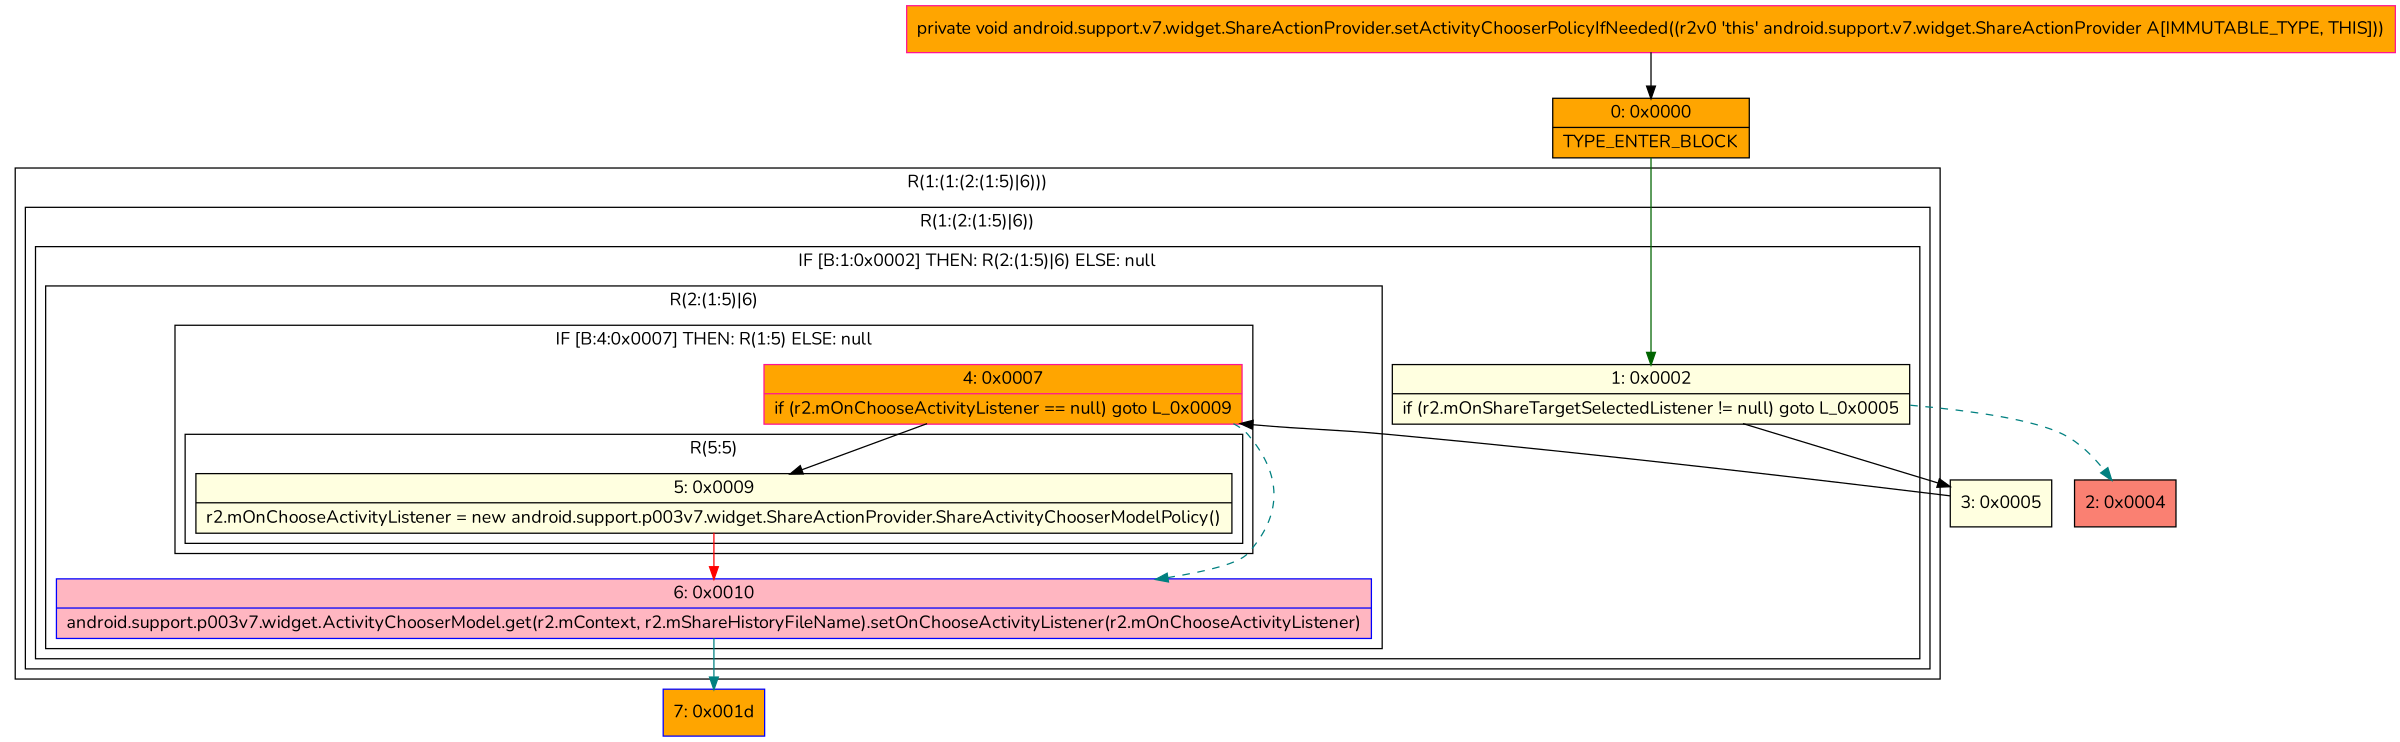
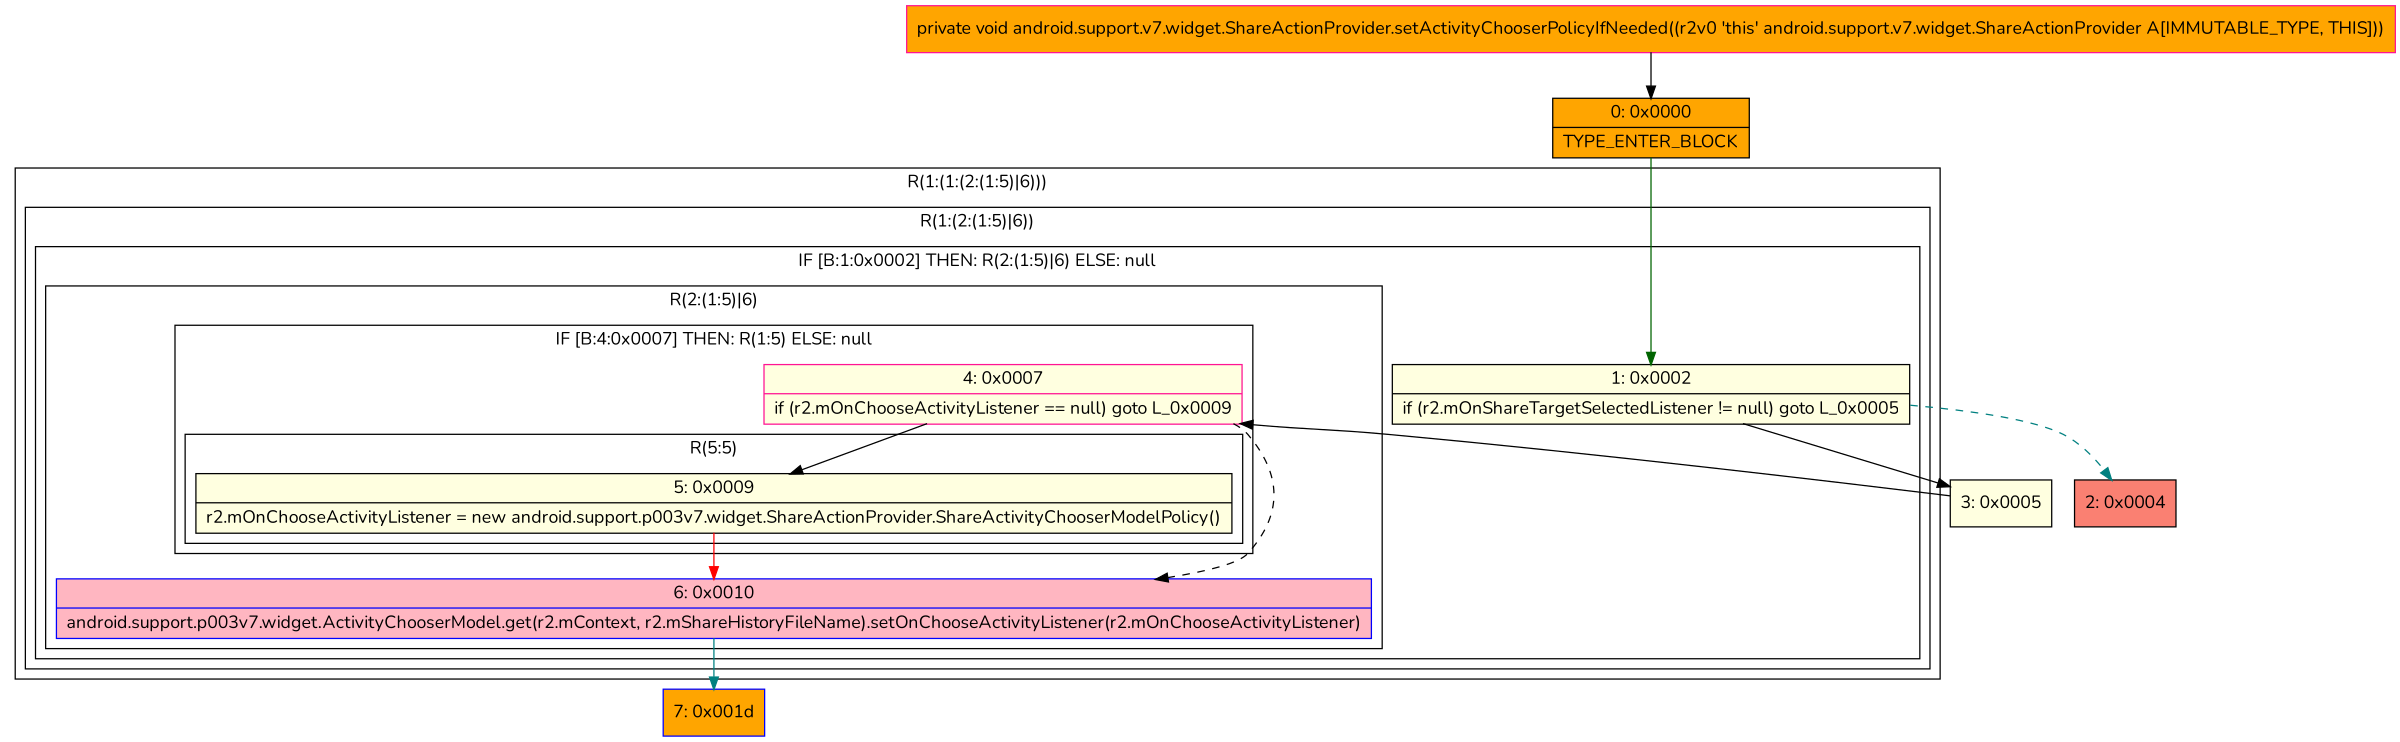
(1003, 394) -> (1003, 394)
(1266, 526) -> (1266, 526)
